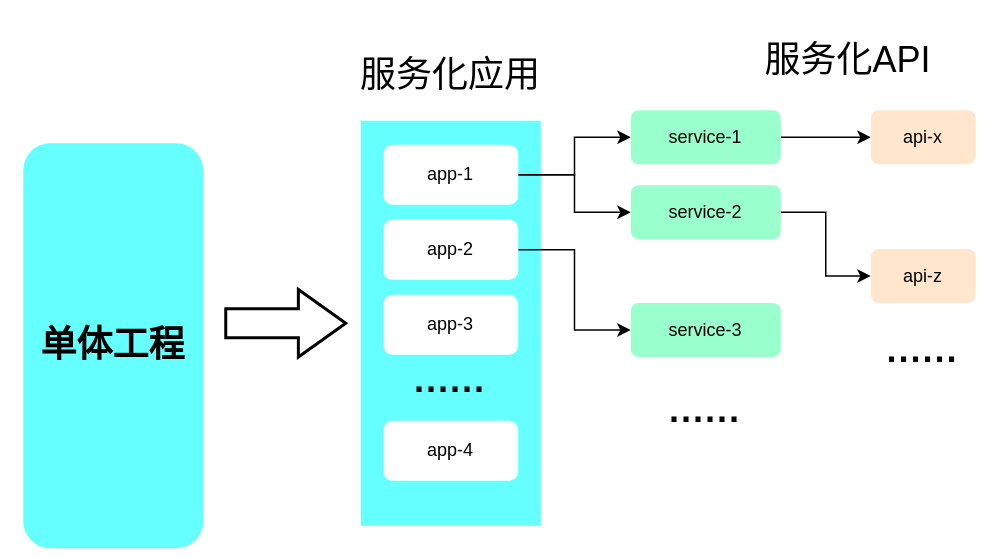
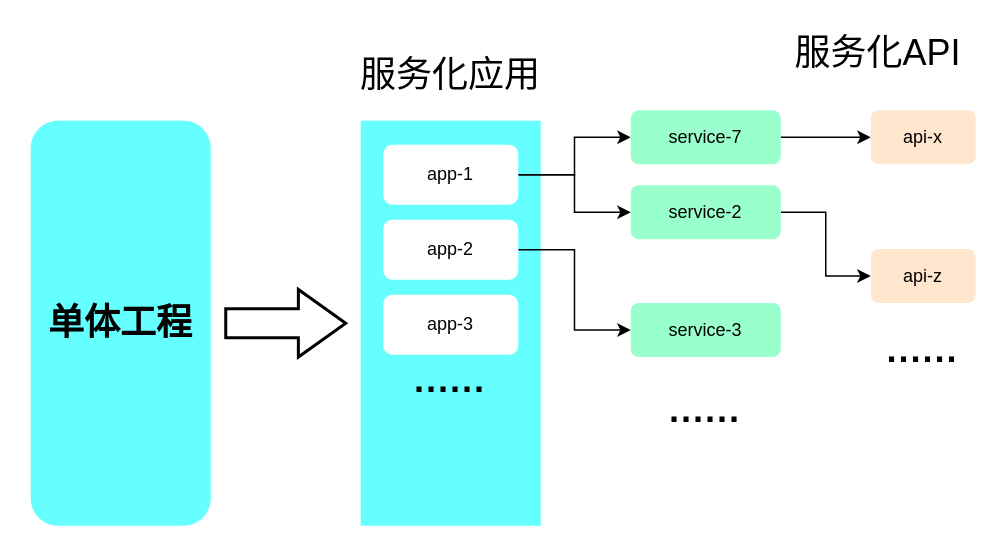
(848, 61) -> (878, 53)
(706, 137) -> (706, 137)
(113, 346) -> (121, 323)
(451, 451) -> none
